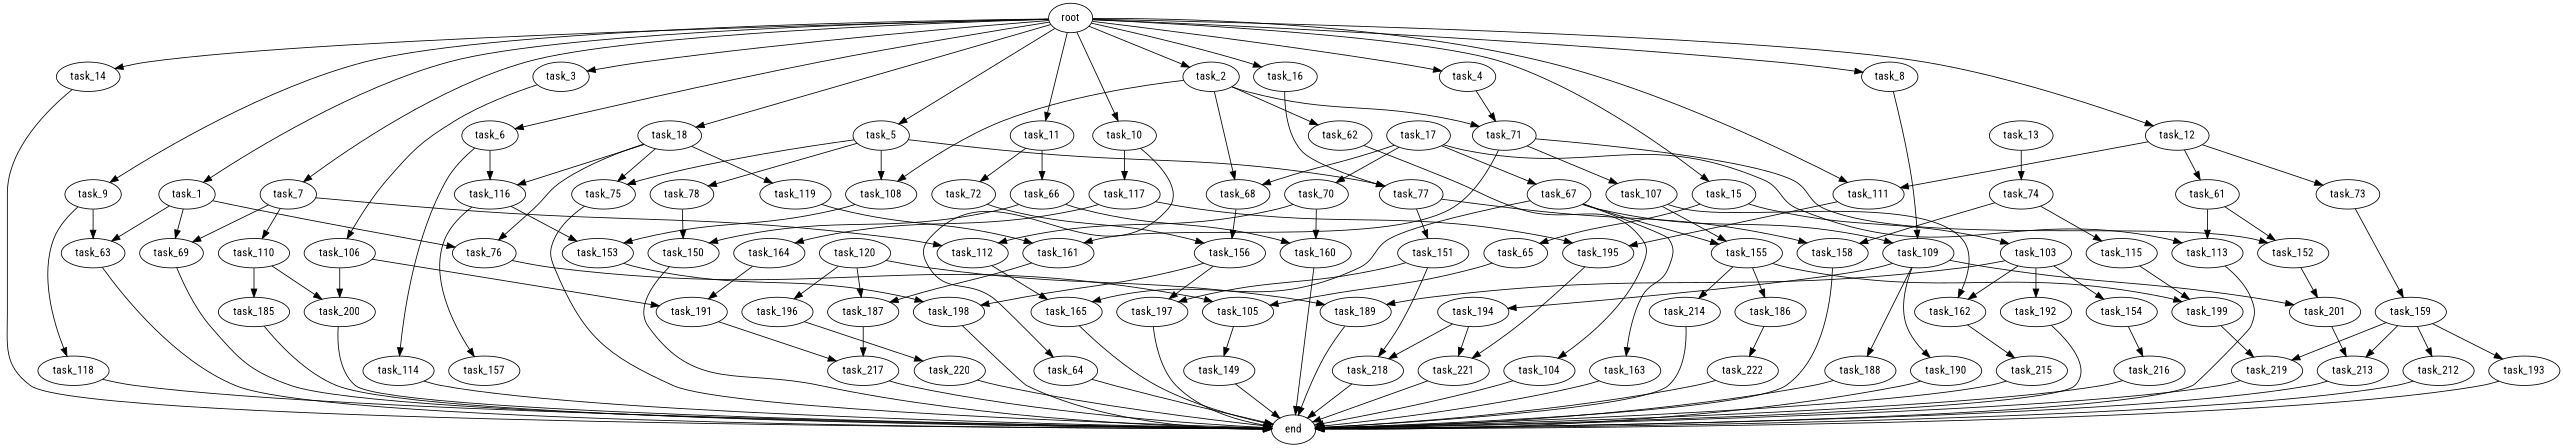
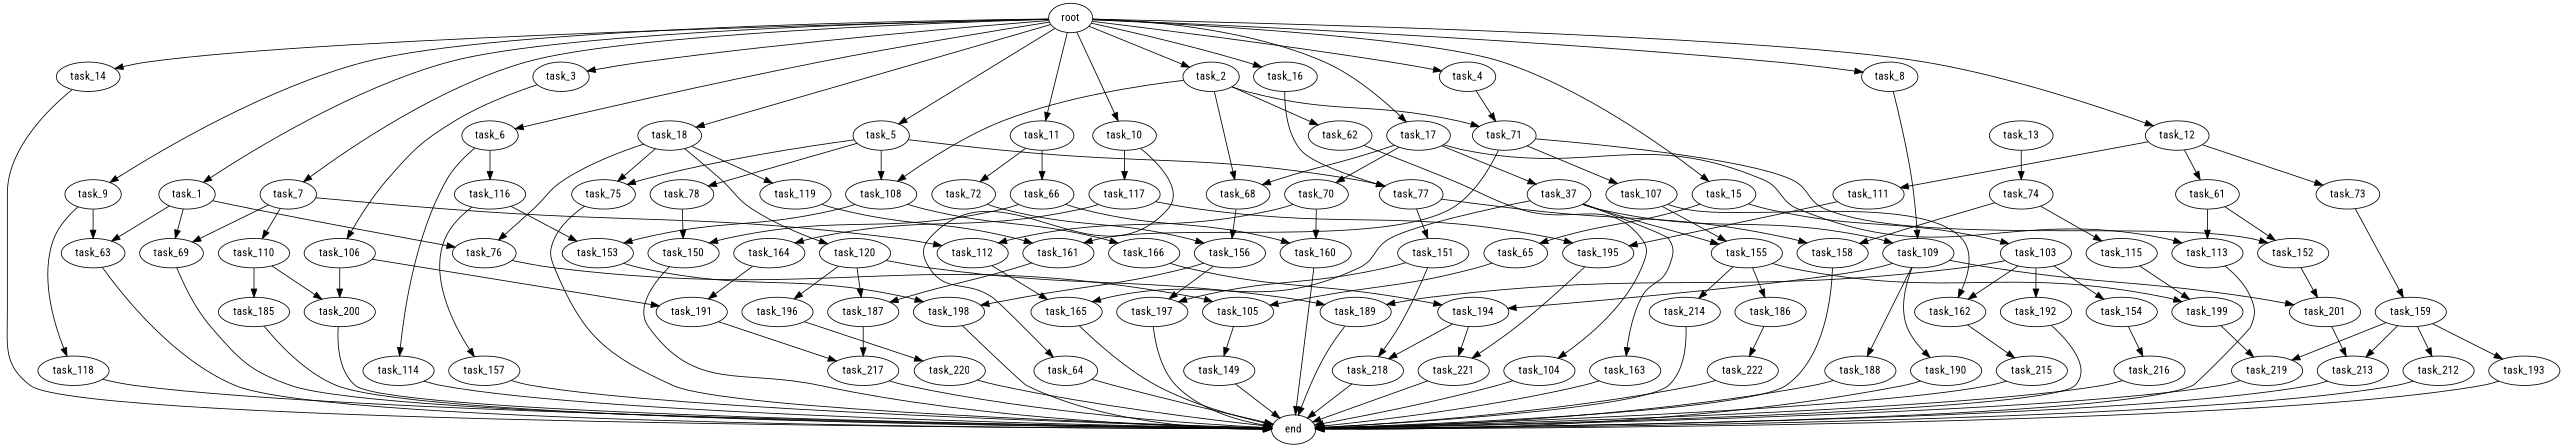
(1478, 48) -> (1232, 34)
(579, 165) -> (746, 204)
(1559, 194) -> (1559, 194)
none -> (1144, 253)
none -> (792, 409)
